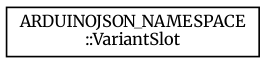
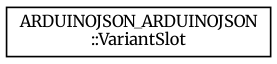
(133, 32) -> (139, 32)
